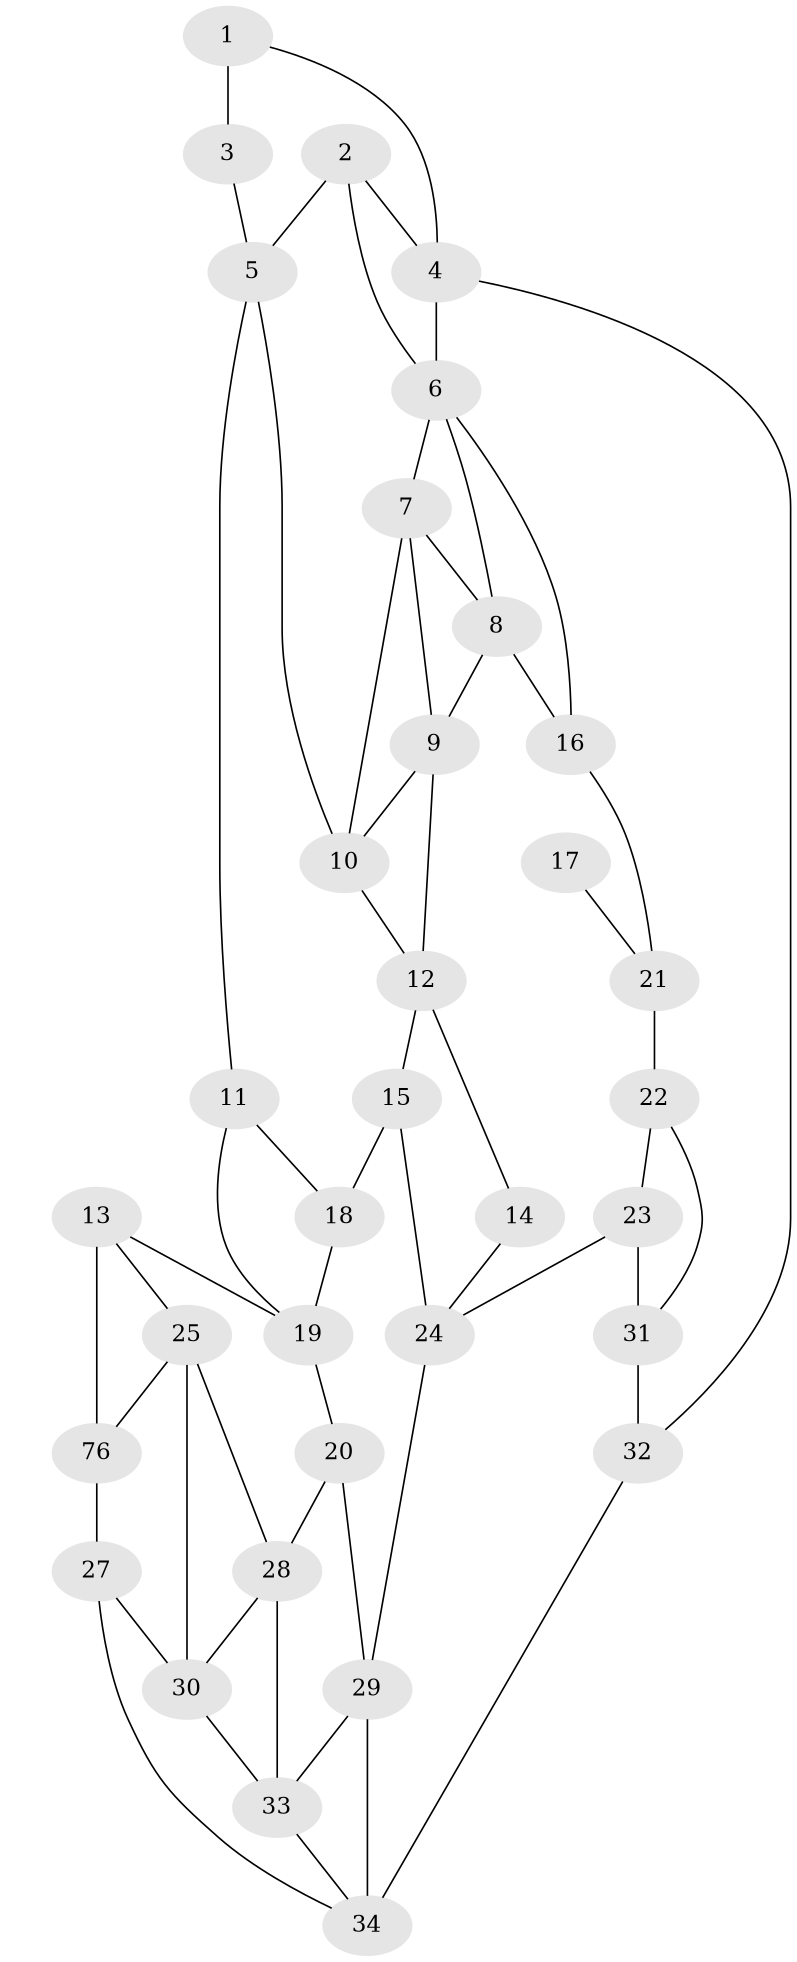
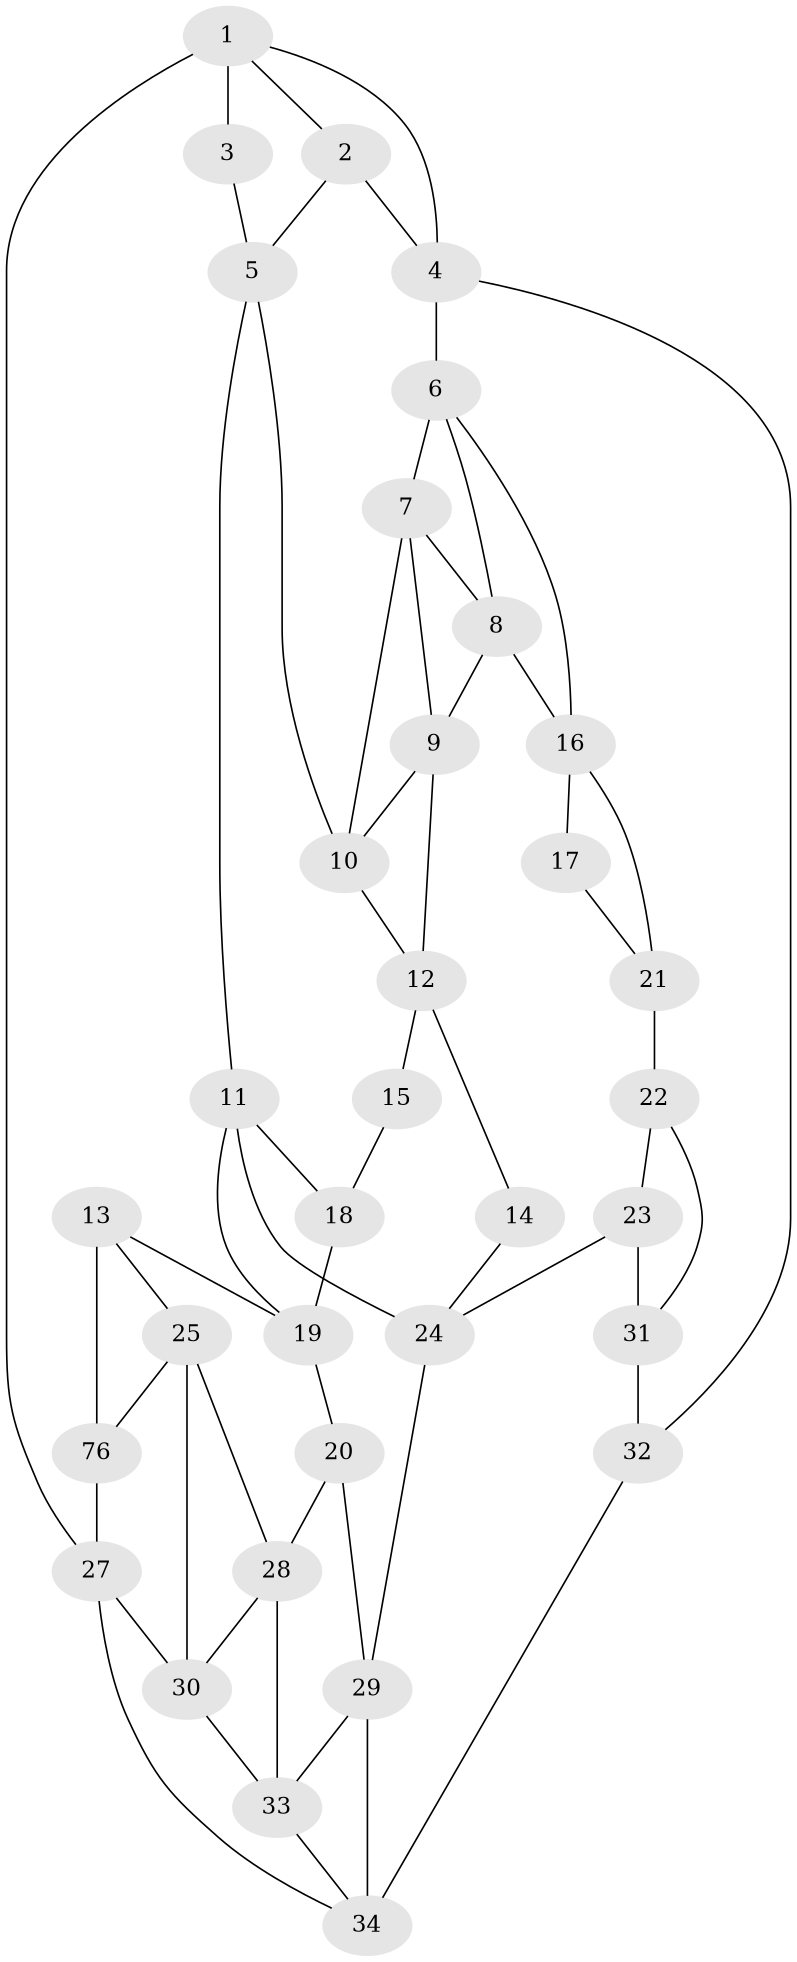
(369, 279) -> (287, 95)
none -> (7, 766)
none -> (568, 804)
(413, 1217) -> (283, 1249)
